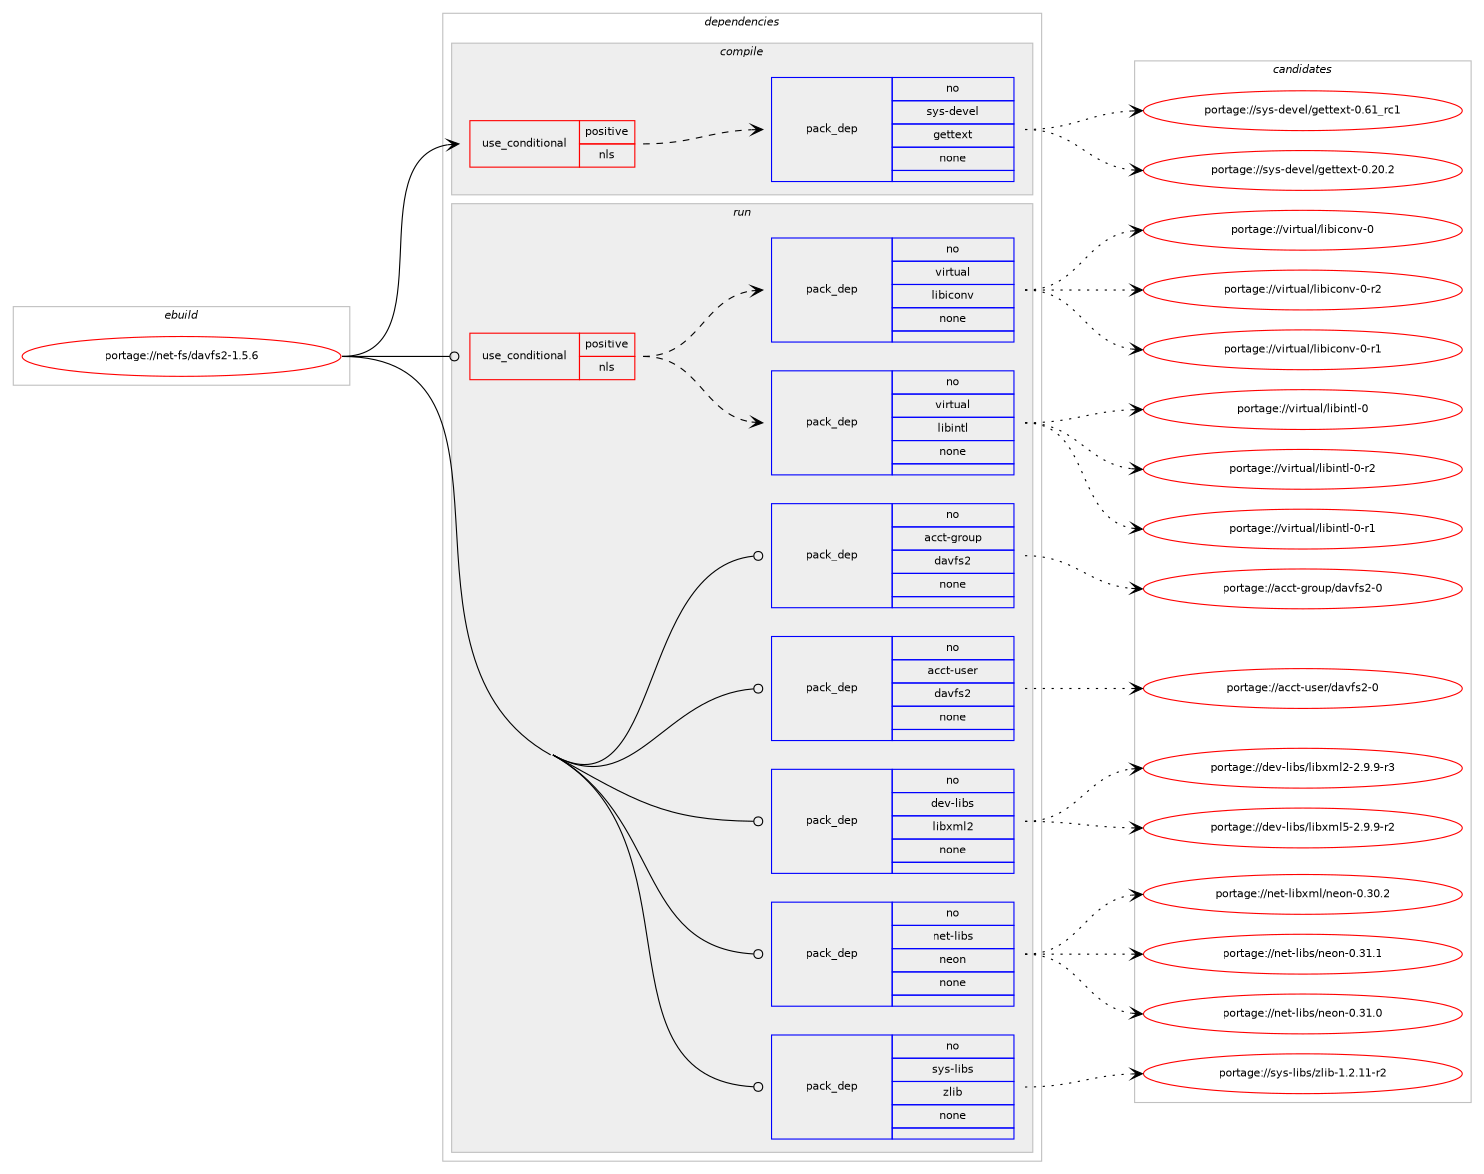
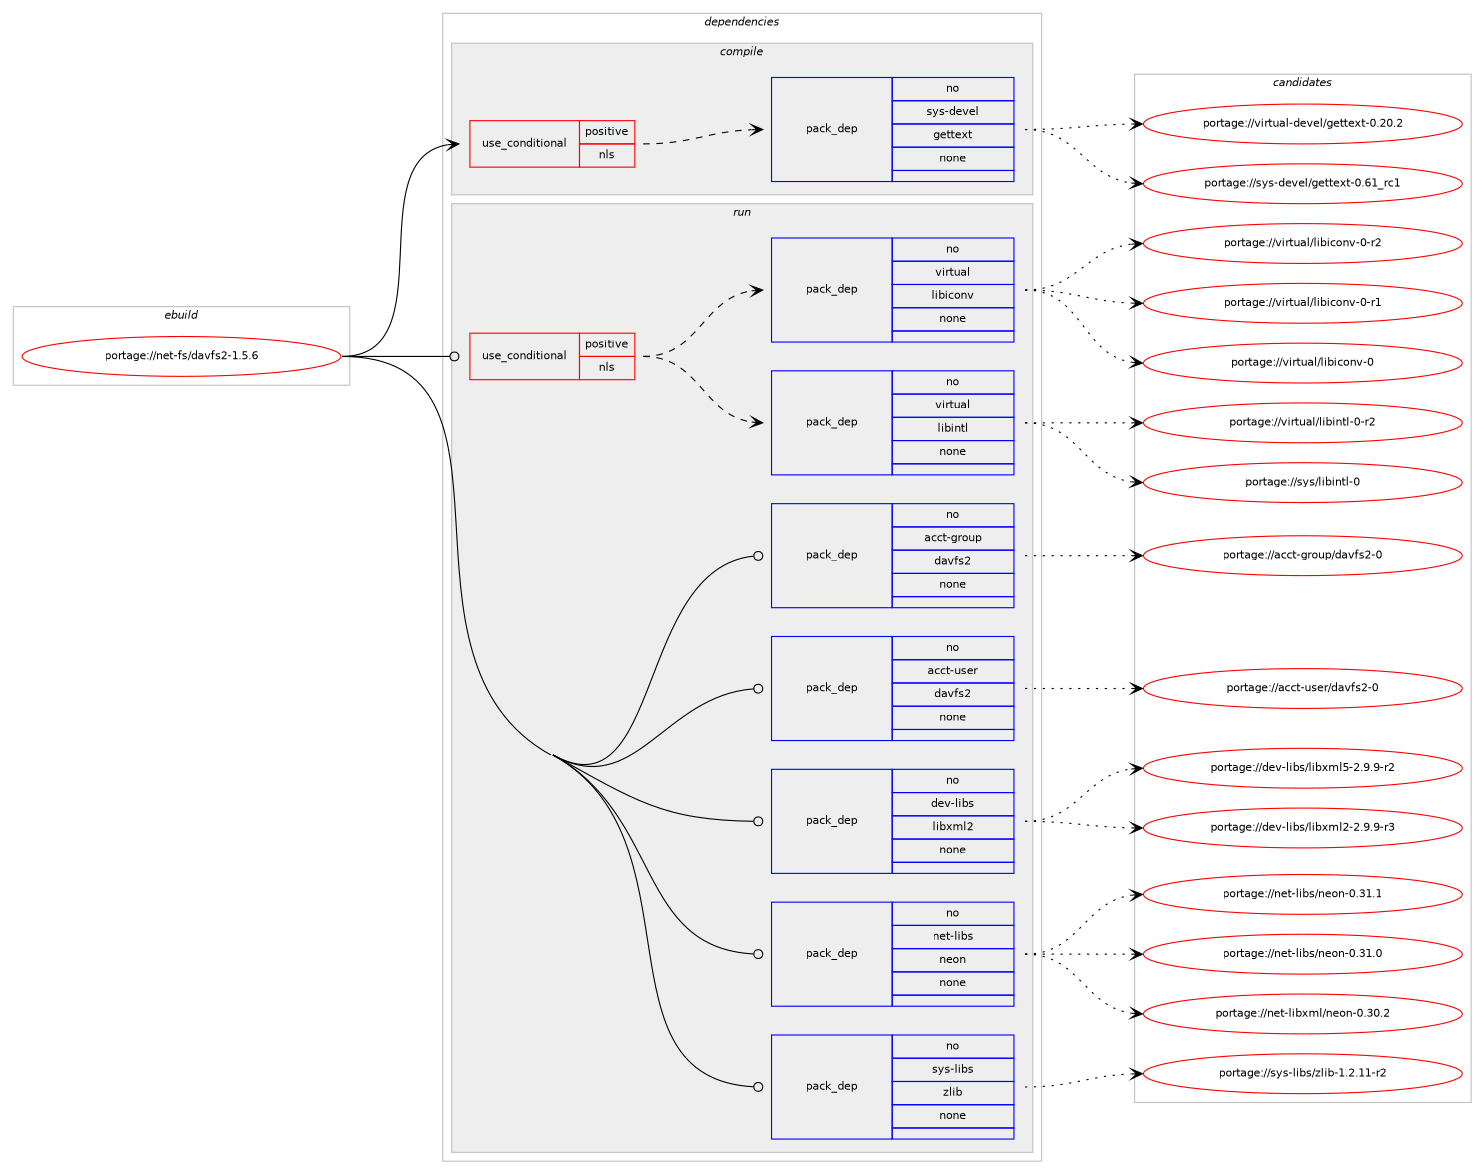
(1303, 170) -> (1303, 124)
(1303, 410) -> (1303, 483)
(1303, 529) -> none
